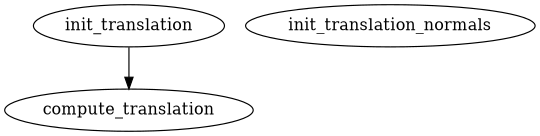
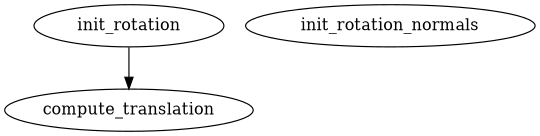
(129, 26) -> (129, 26)
(390, 26) -> (390, 26)
